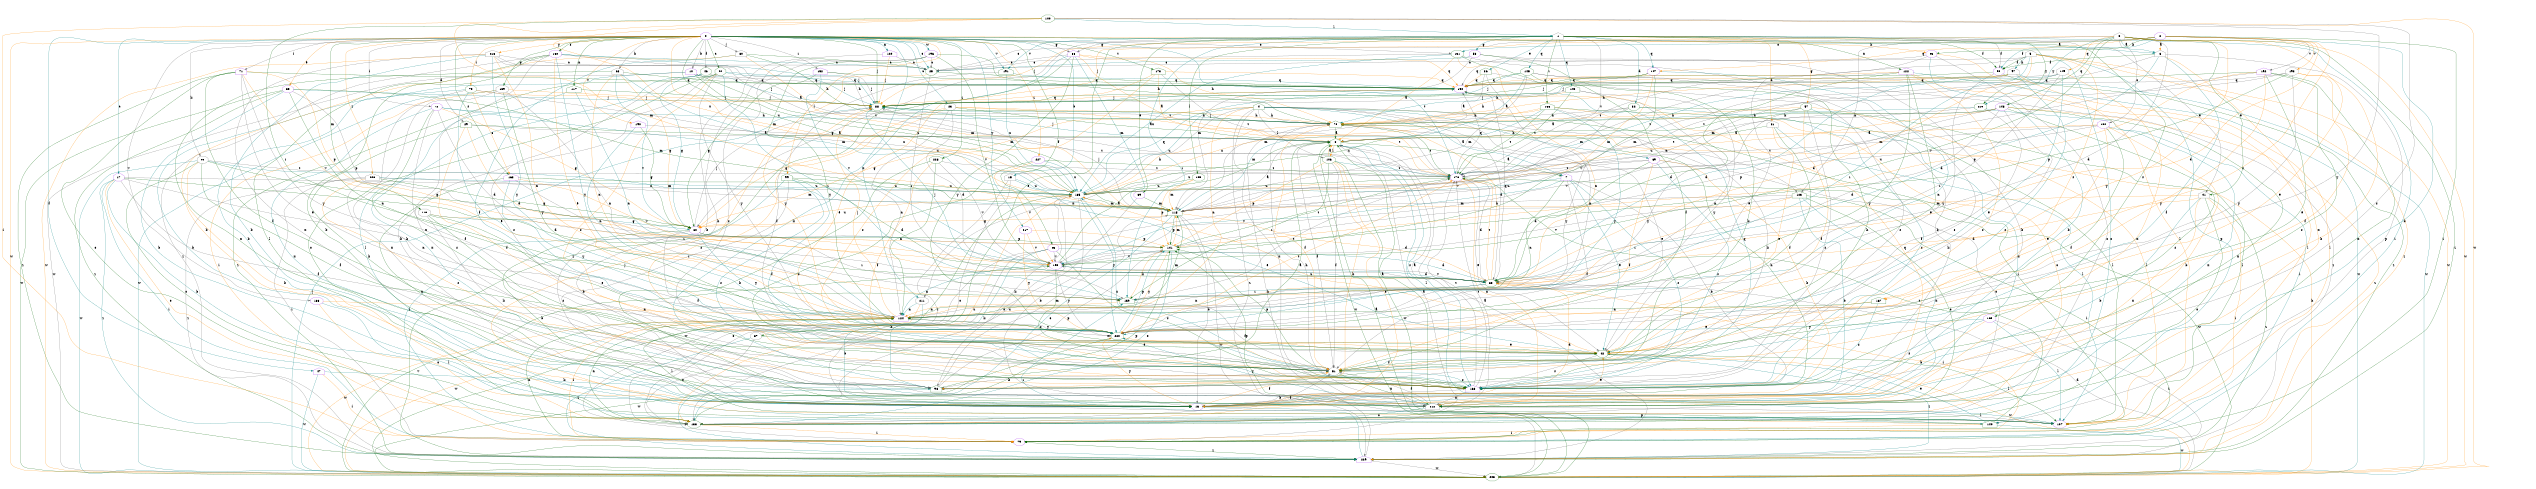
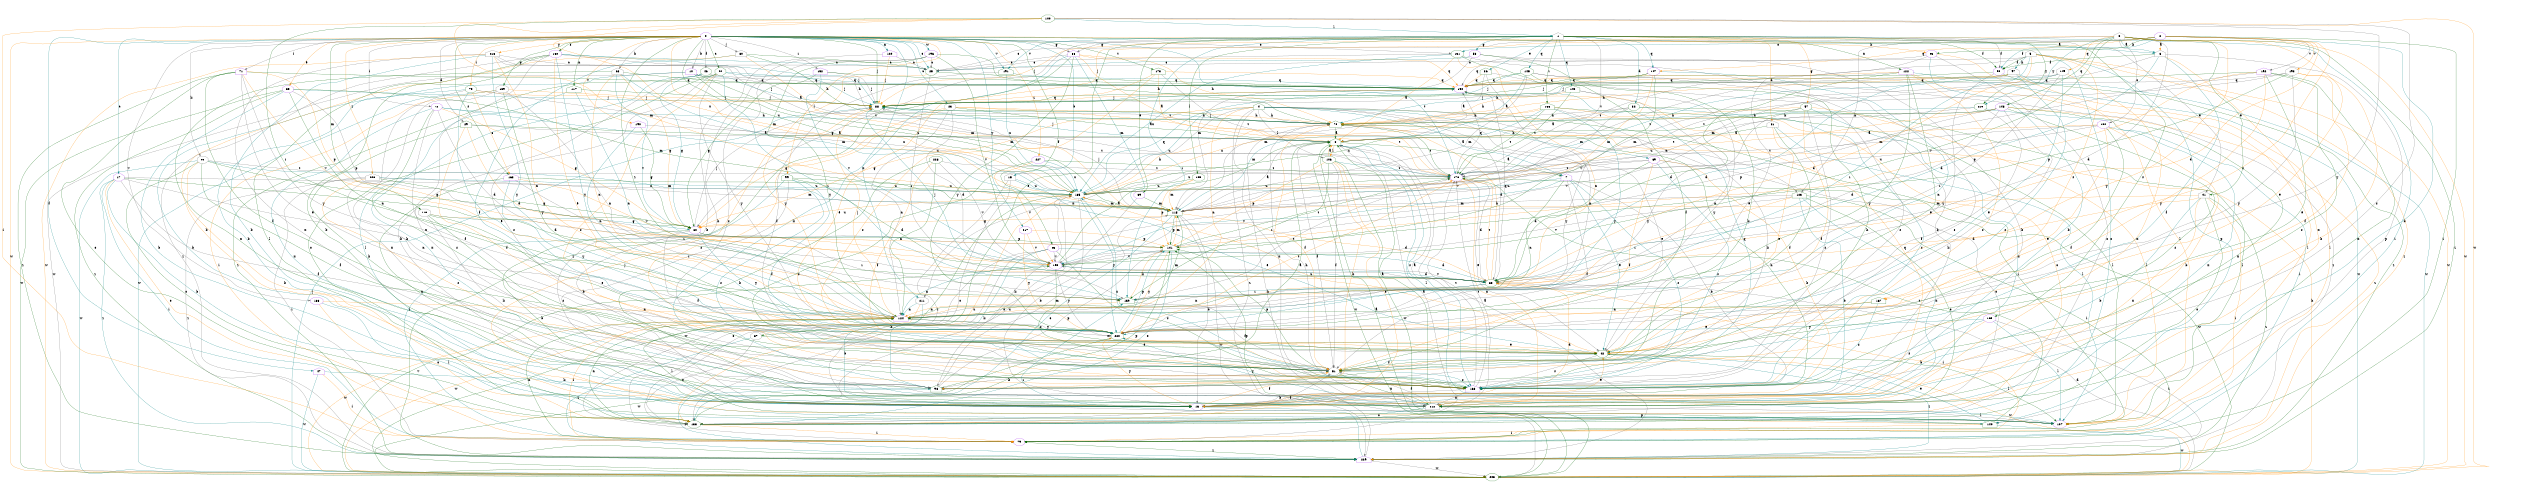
(942, 43) -> (642, 202)
